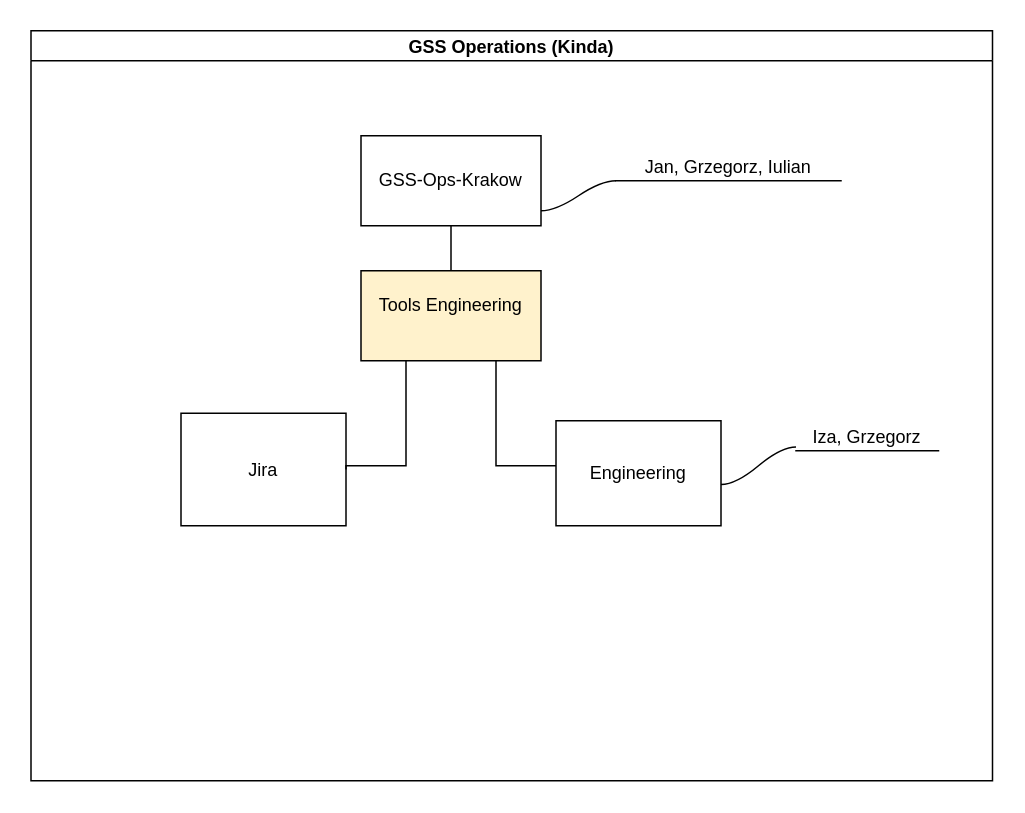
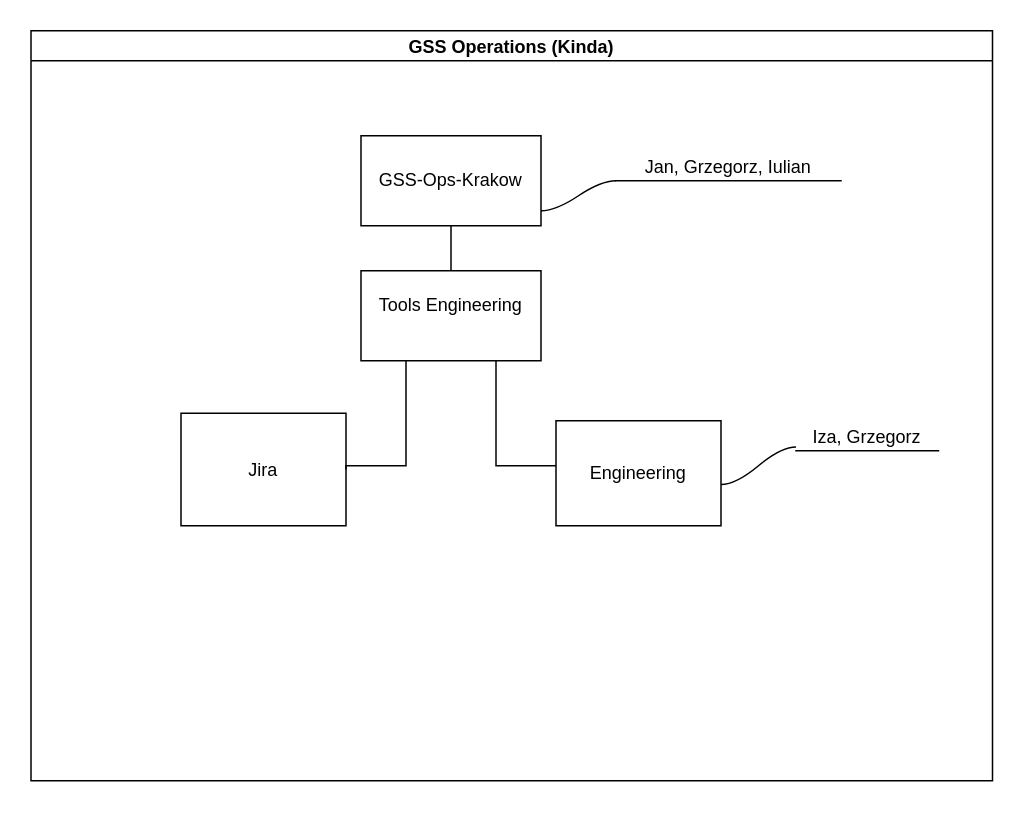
(451, 316) -> (451, 316)
